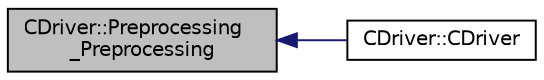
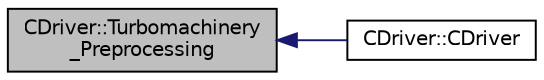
(142, 40) -> (142, 40)
